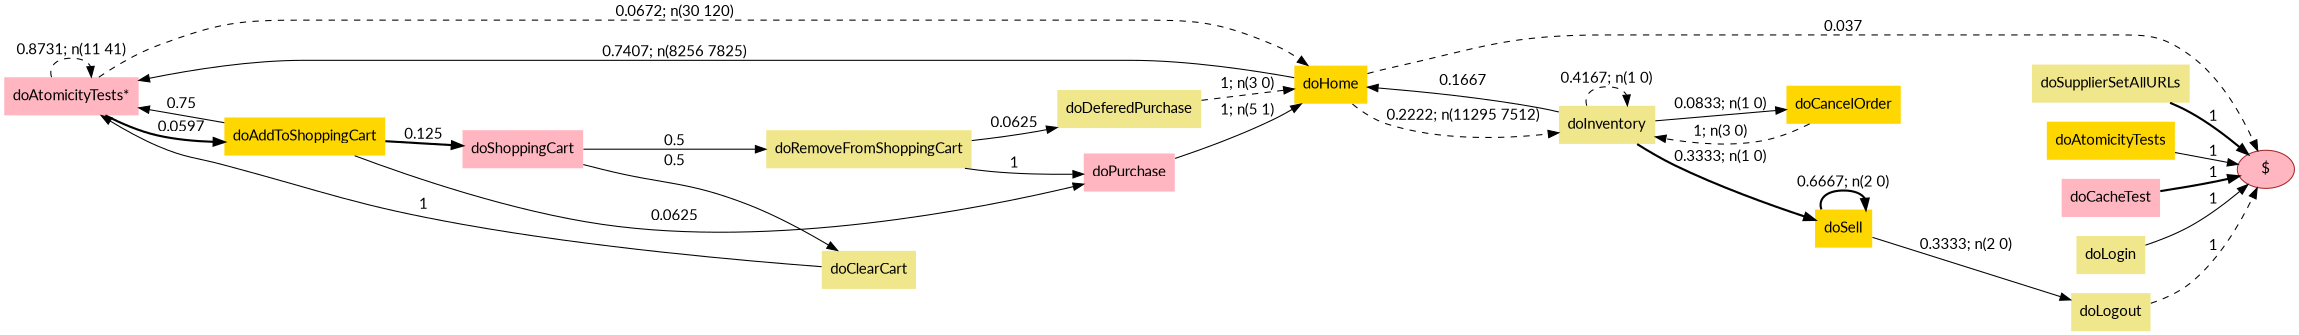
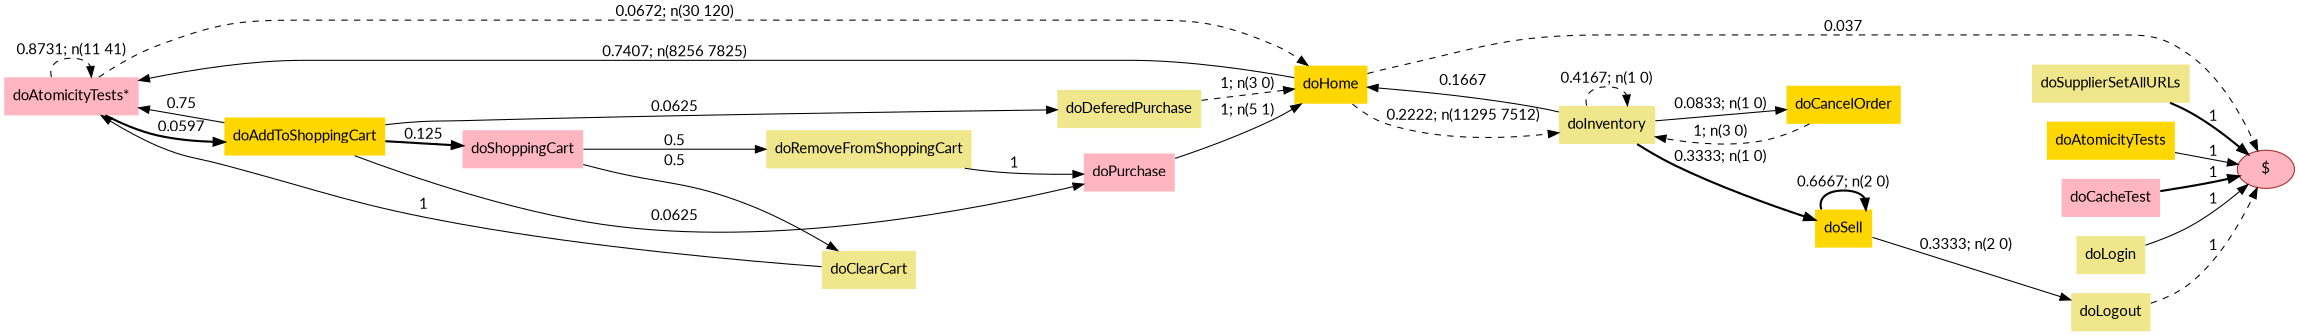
(1009, 136) -> (716, 115)
